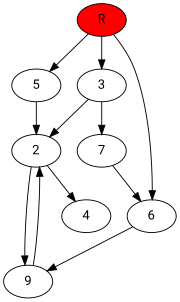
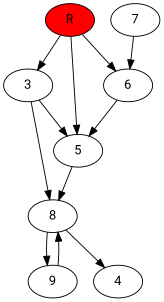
(102, 114) -> (50, 114)
(36, 151) -> (53, 216)
(94, 247) -> (106, 114)
